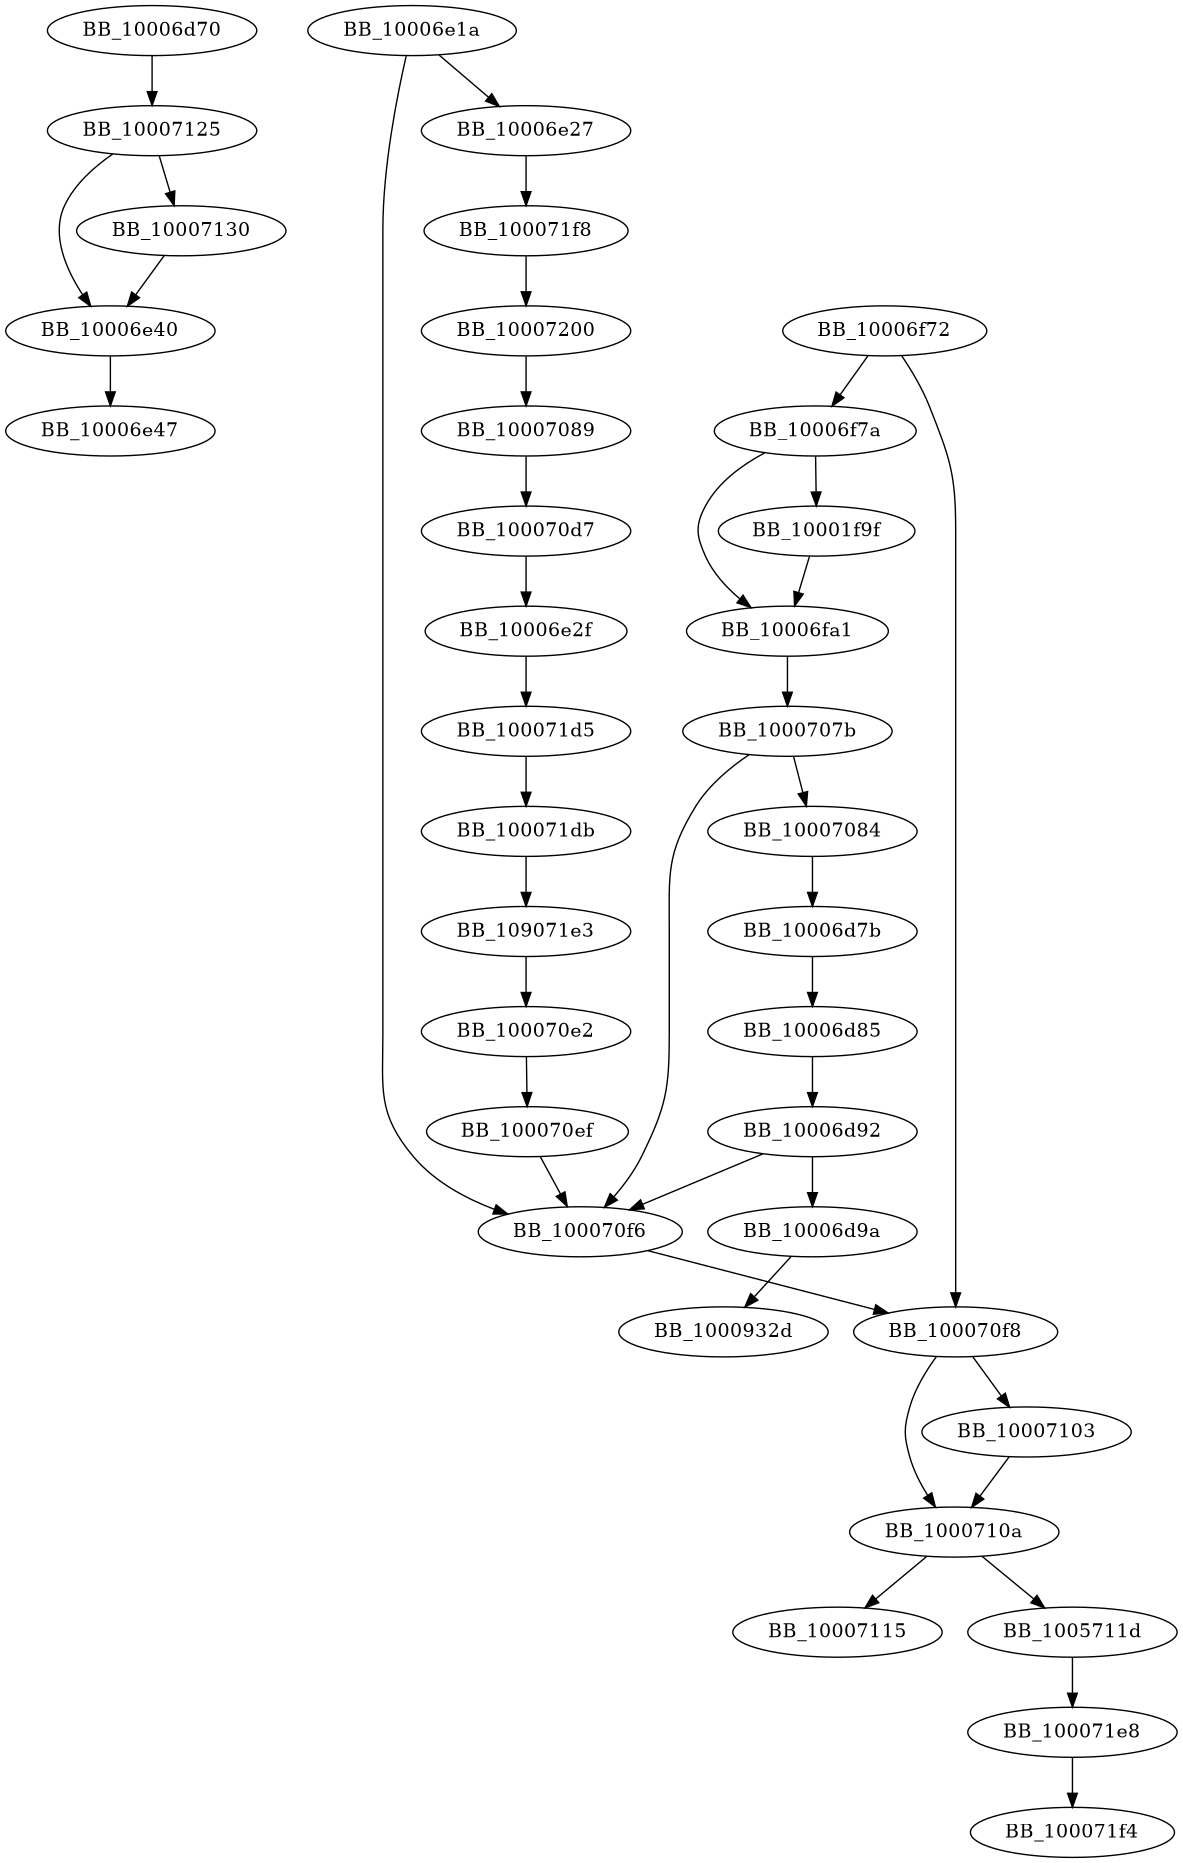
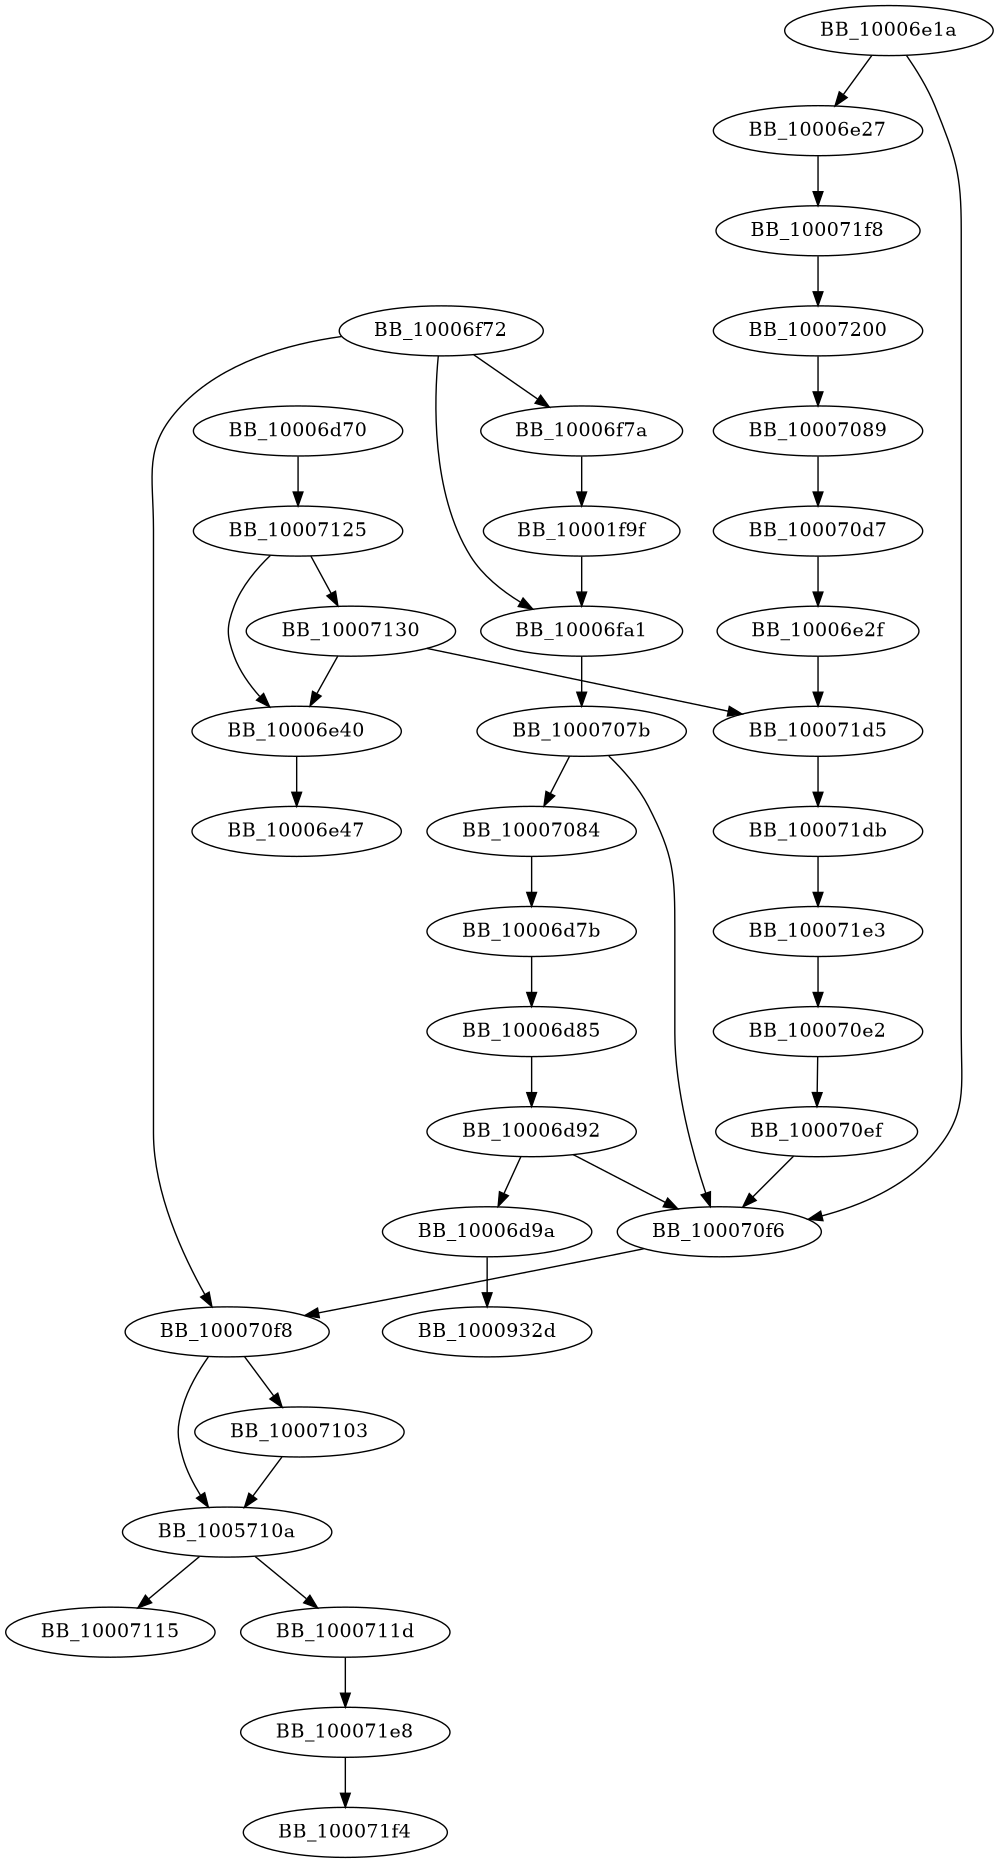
(700, 519) -> (445, 492)
none -> (570, 678)
(526, 931) -> (818, 931)
(954, 1532) -> (227, 1532)
(1072, 1632) -> (345, 1632)
